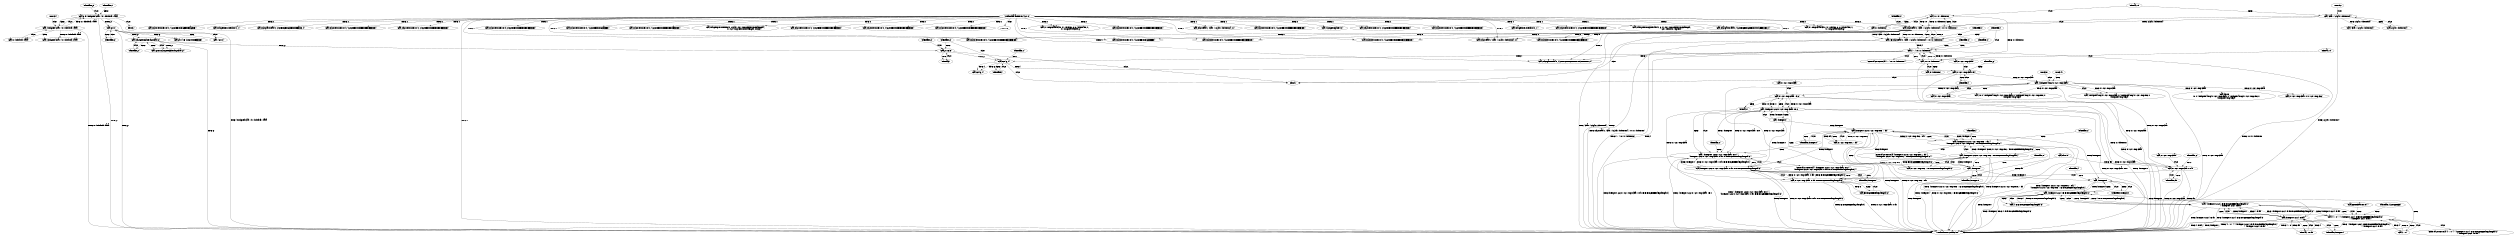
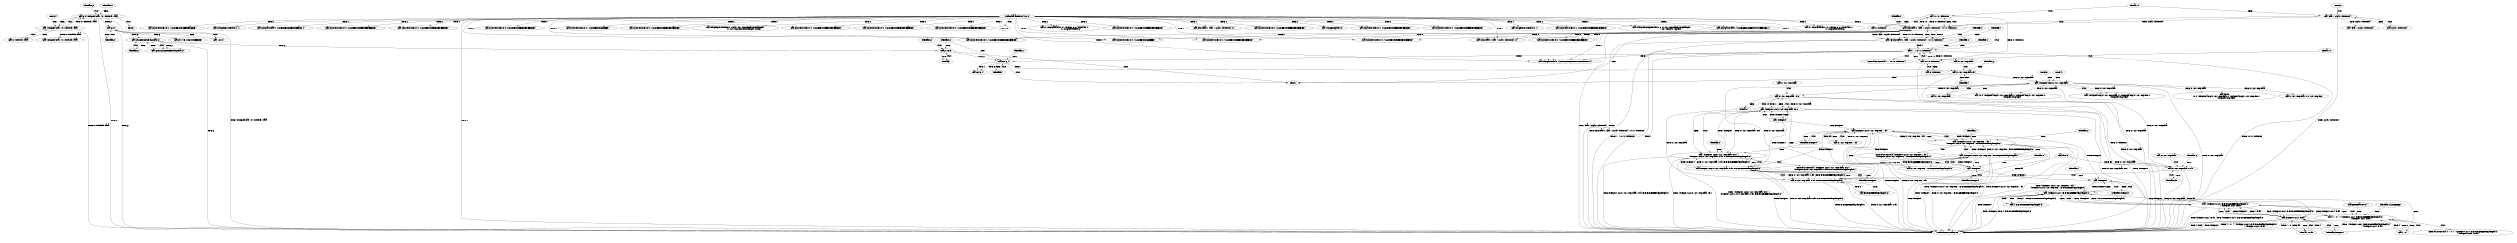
(1858, 184) -> none
